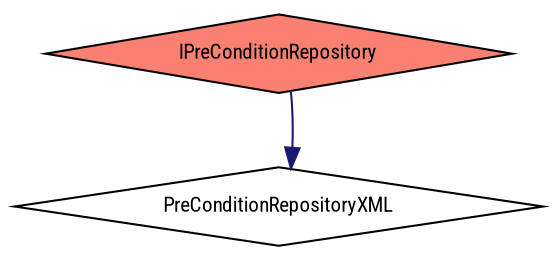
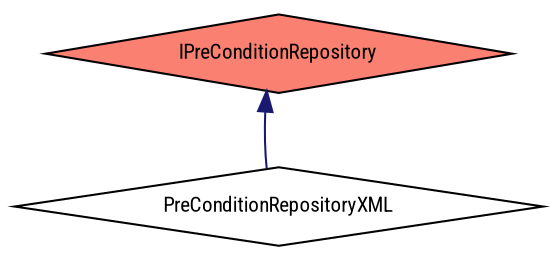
(293, 119) -> (265, 140)
